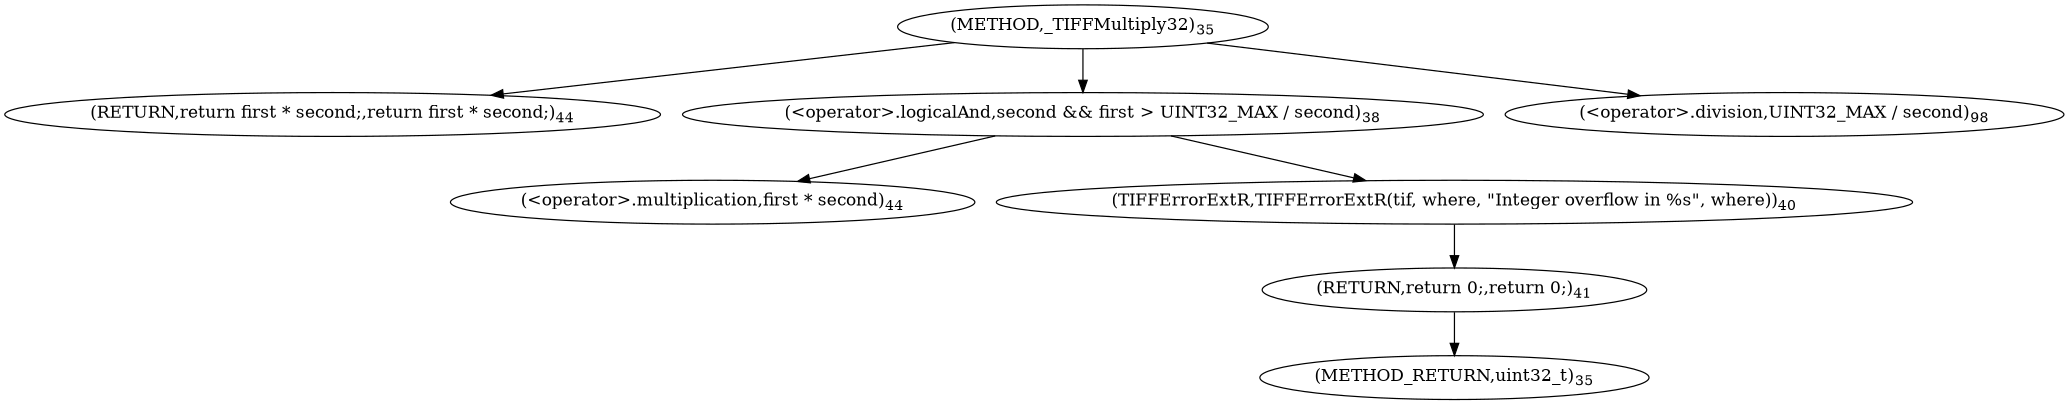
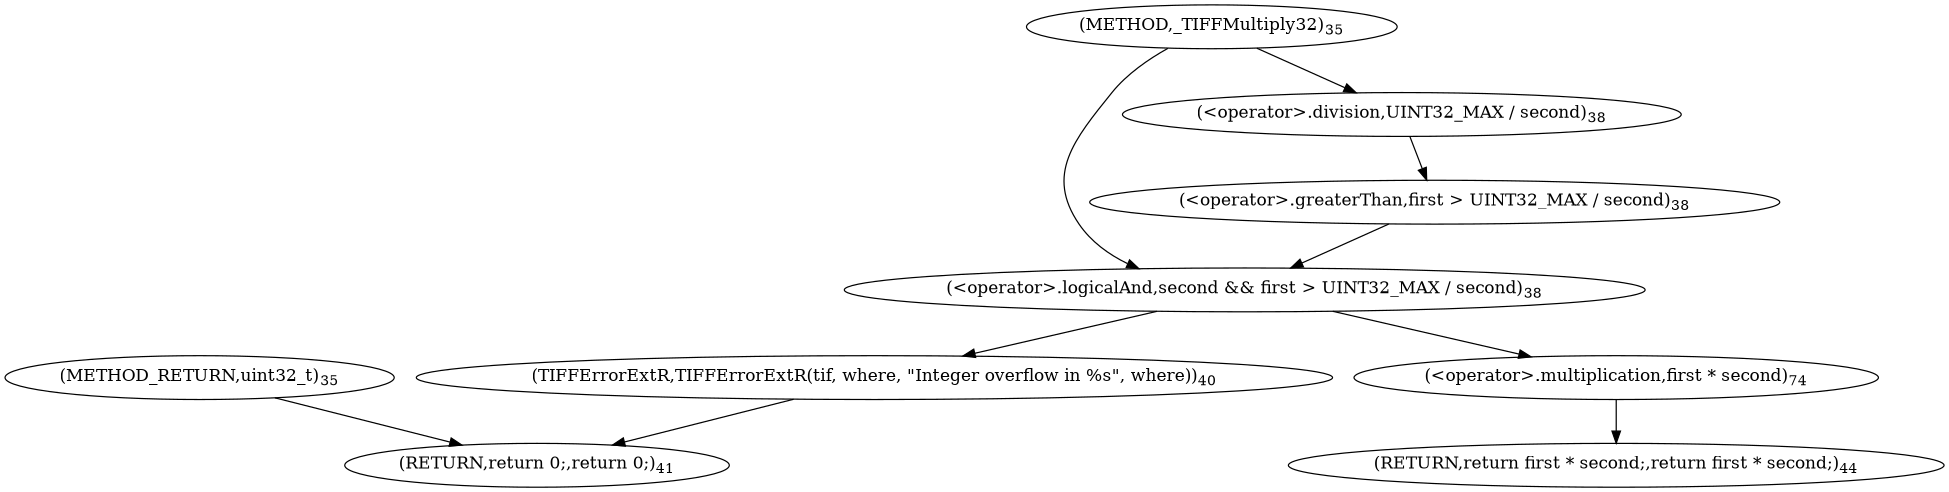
(729, 68) -> (1616, 415)
(1980, 113) -> (1597, 113)
(895, 200) -> (1798, 376)
none -> (1435, 202)
(1454, 328) -> (362, 420)
